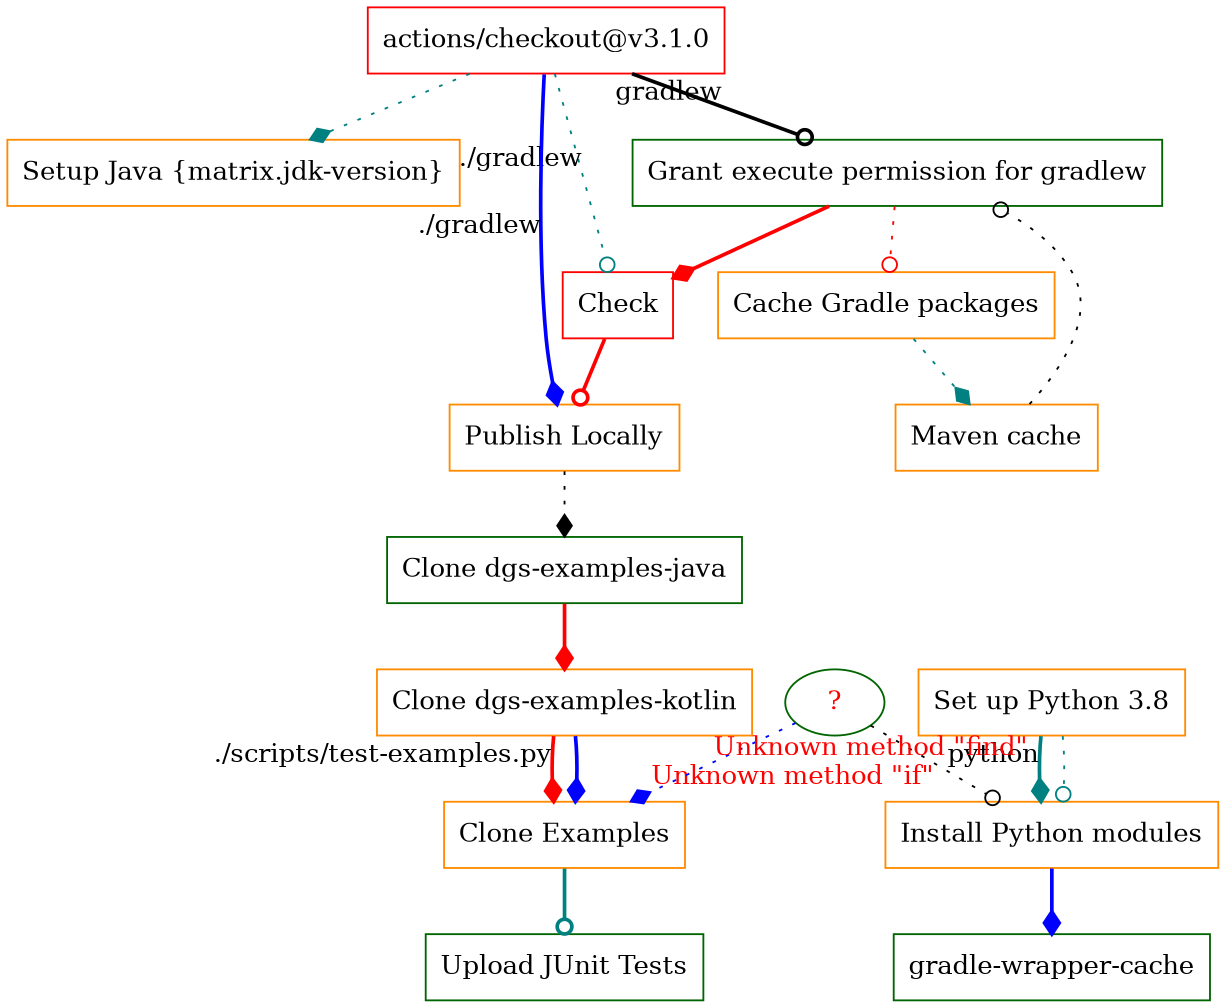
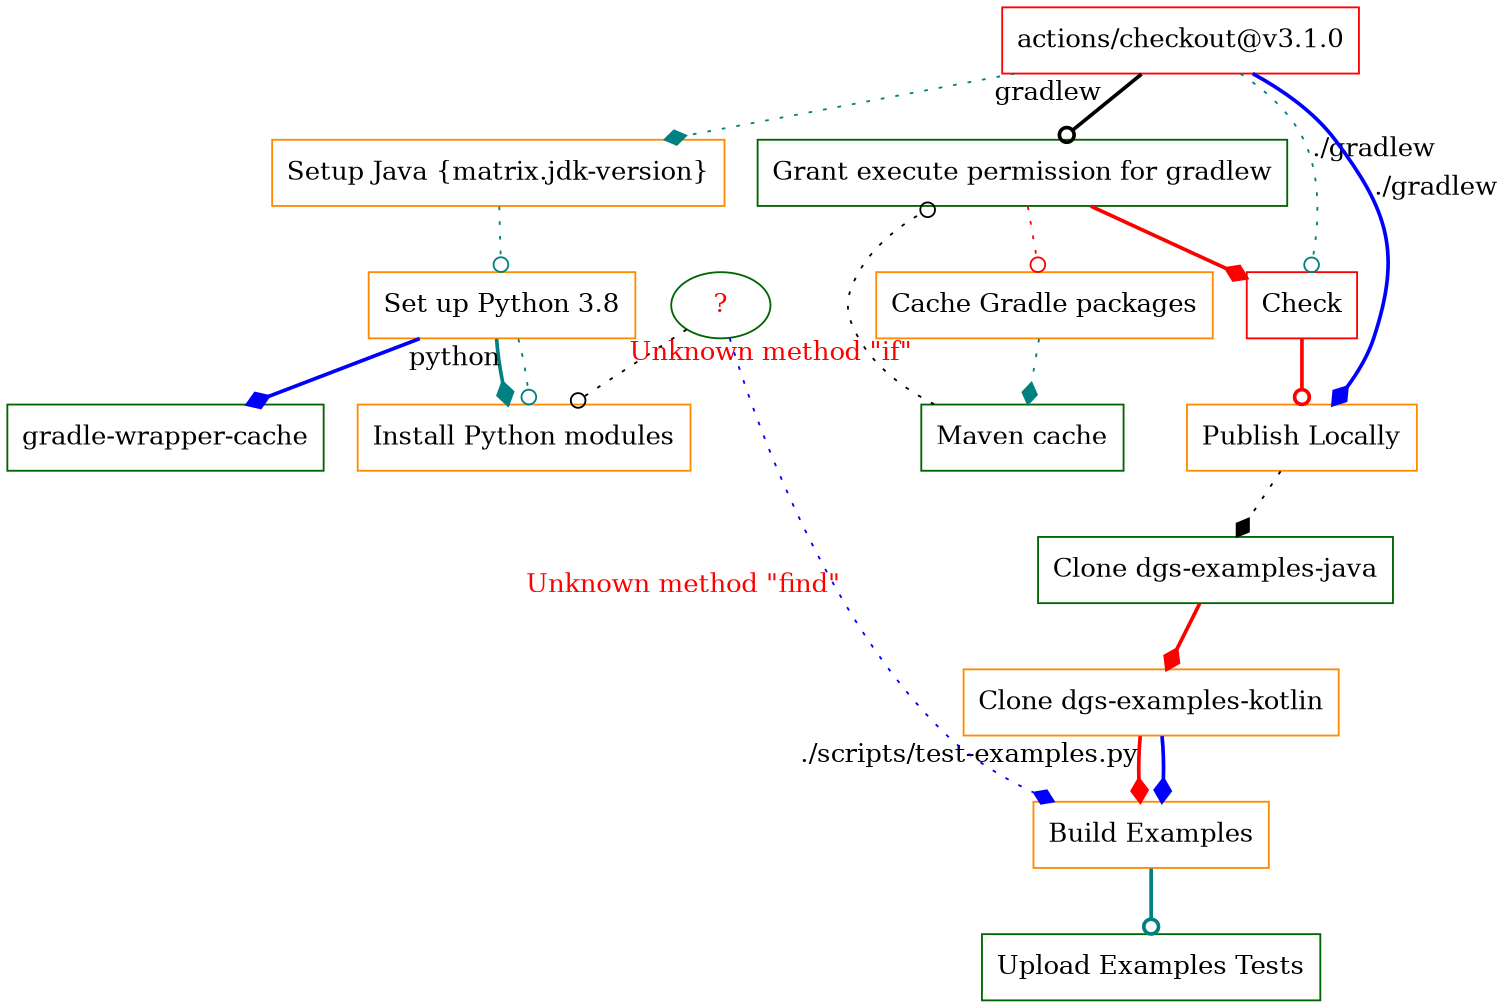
none -> (500, 232)
(997, 438) -> (1022, 438)
(565, 835) -> (1151, 835)
(1052, 890) -> (344, 368)
(565, 967) -> (1151, 967)
